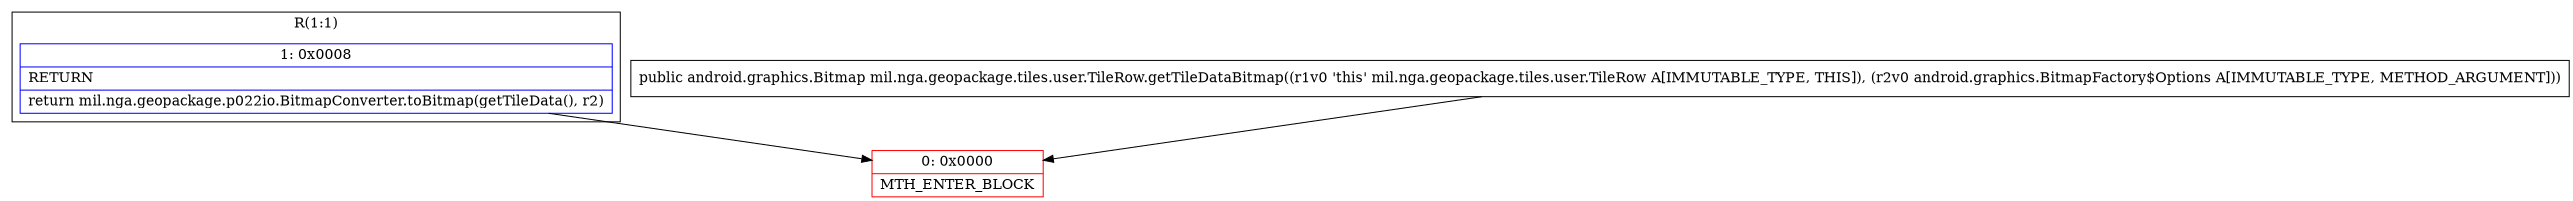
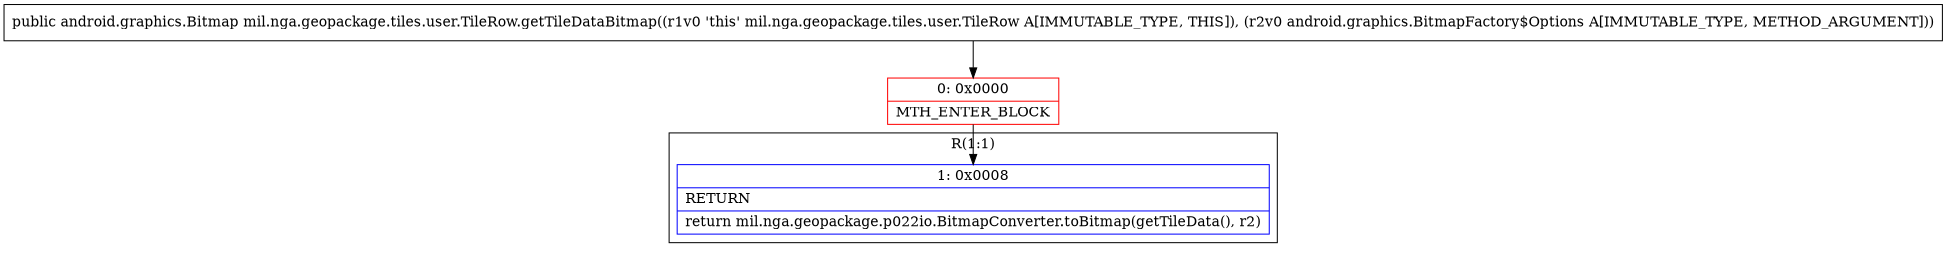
(705, 136) -> (973, 139)
